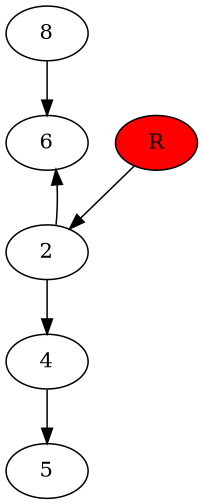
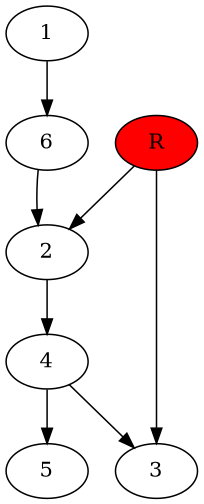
(47, 33) -> (47, 33)
(57, 205) -> (37, 190)
none -> (157, 471)
